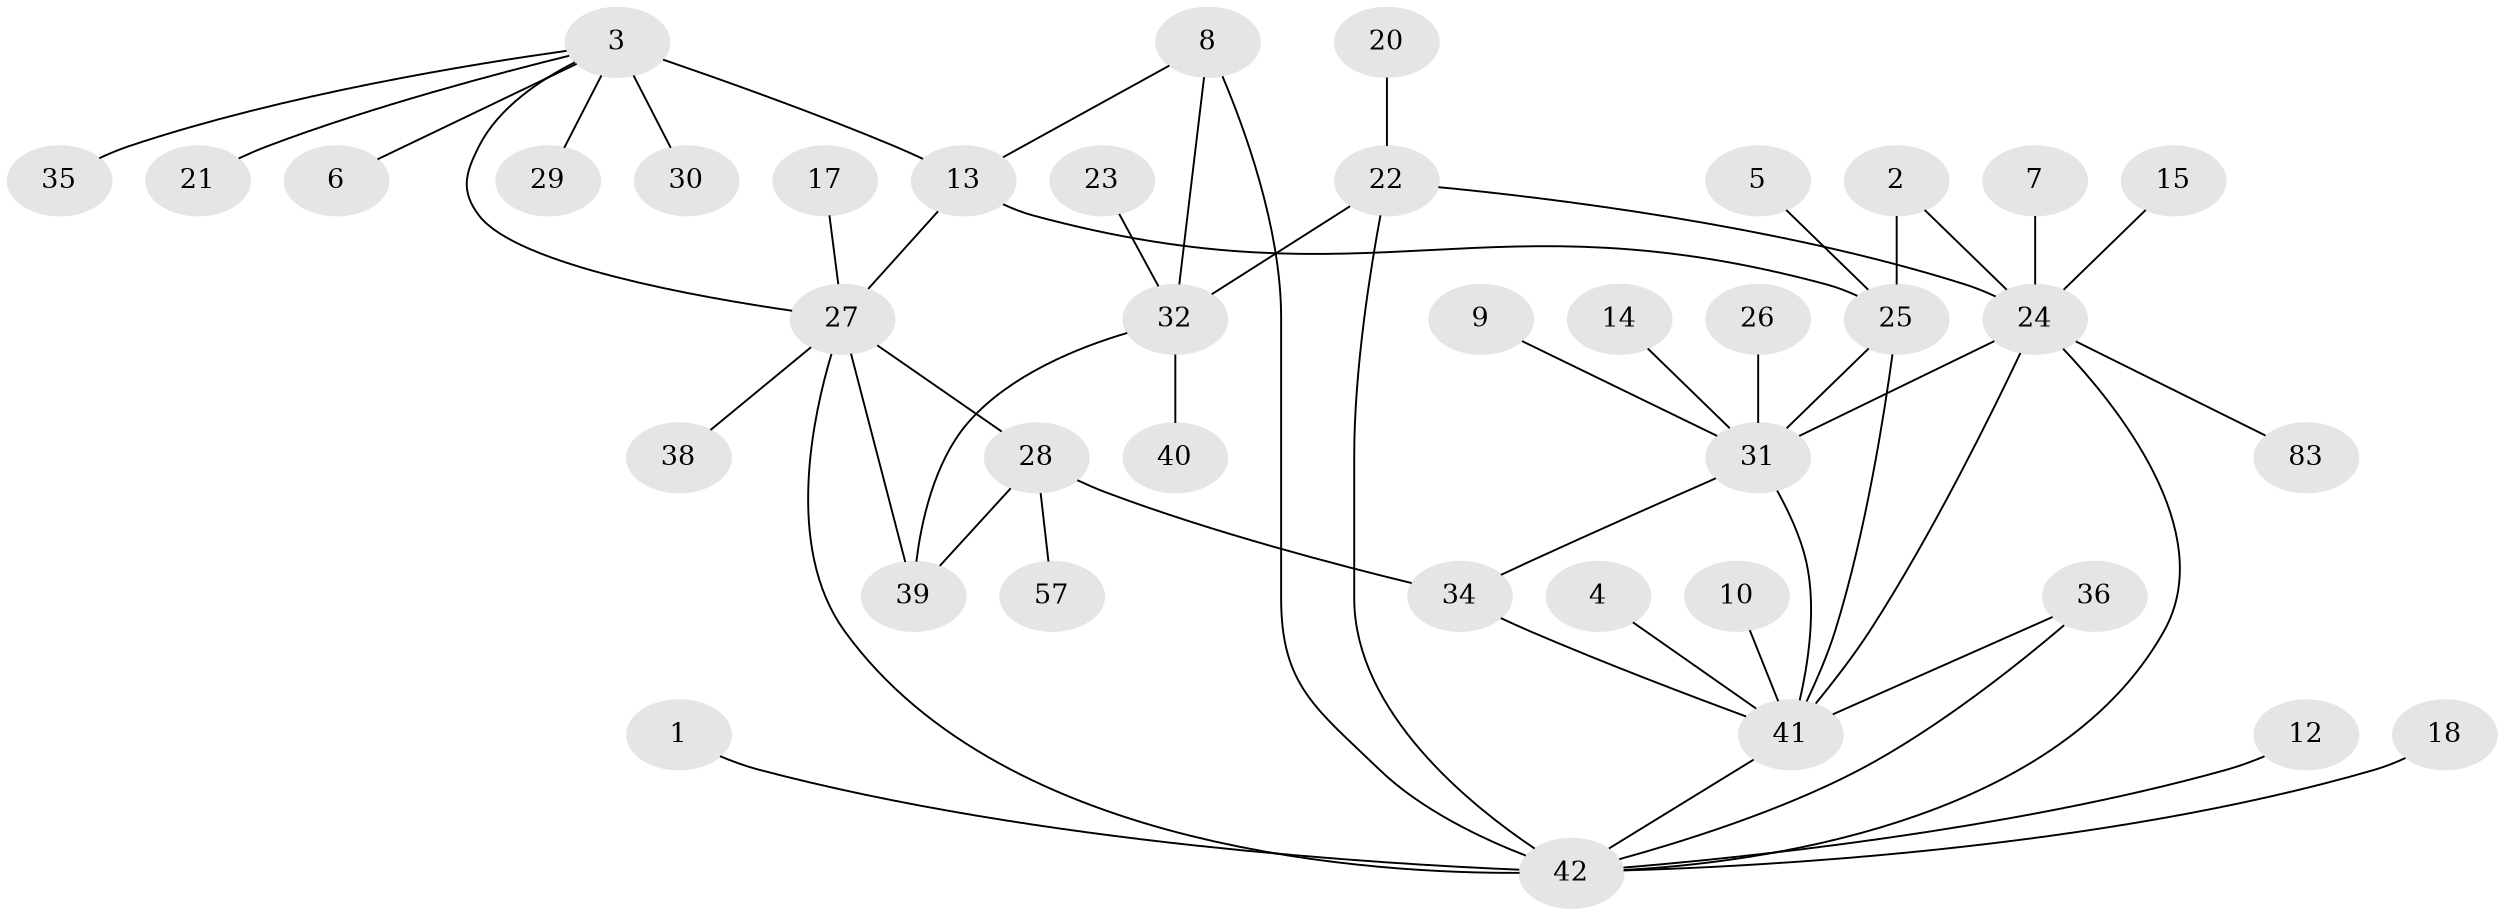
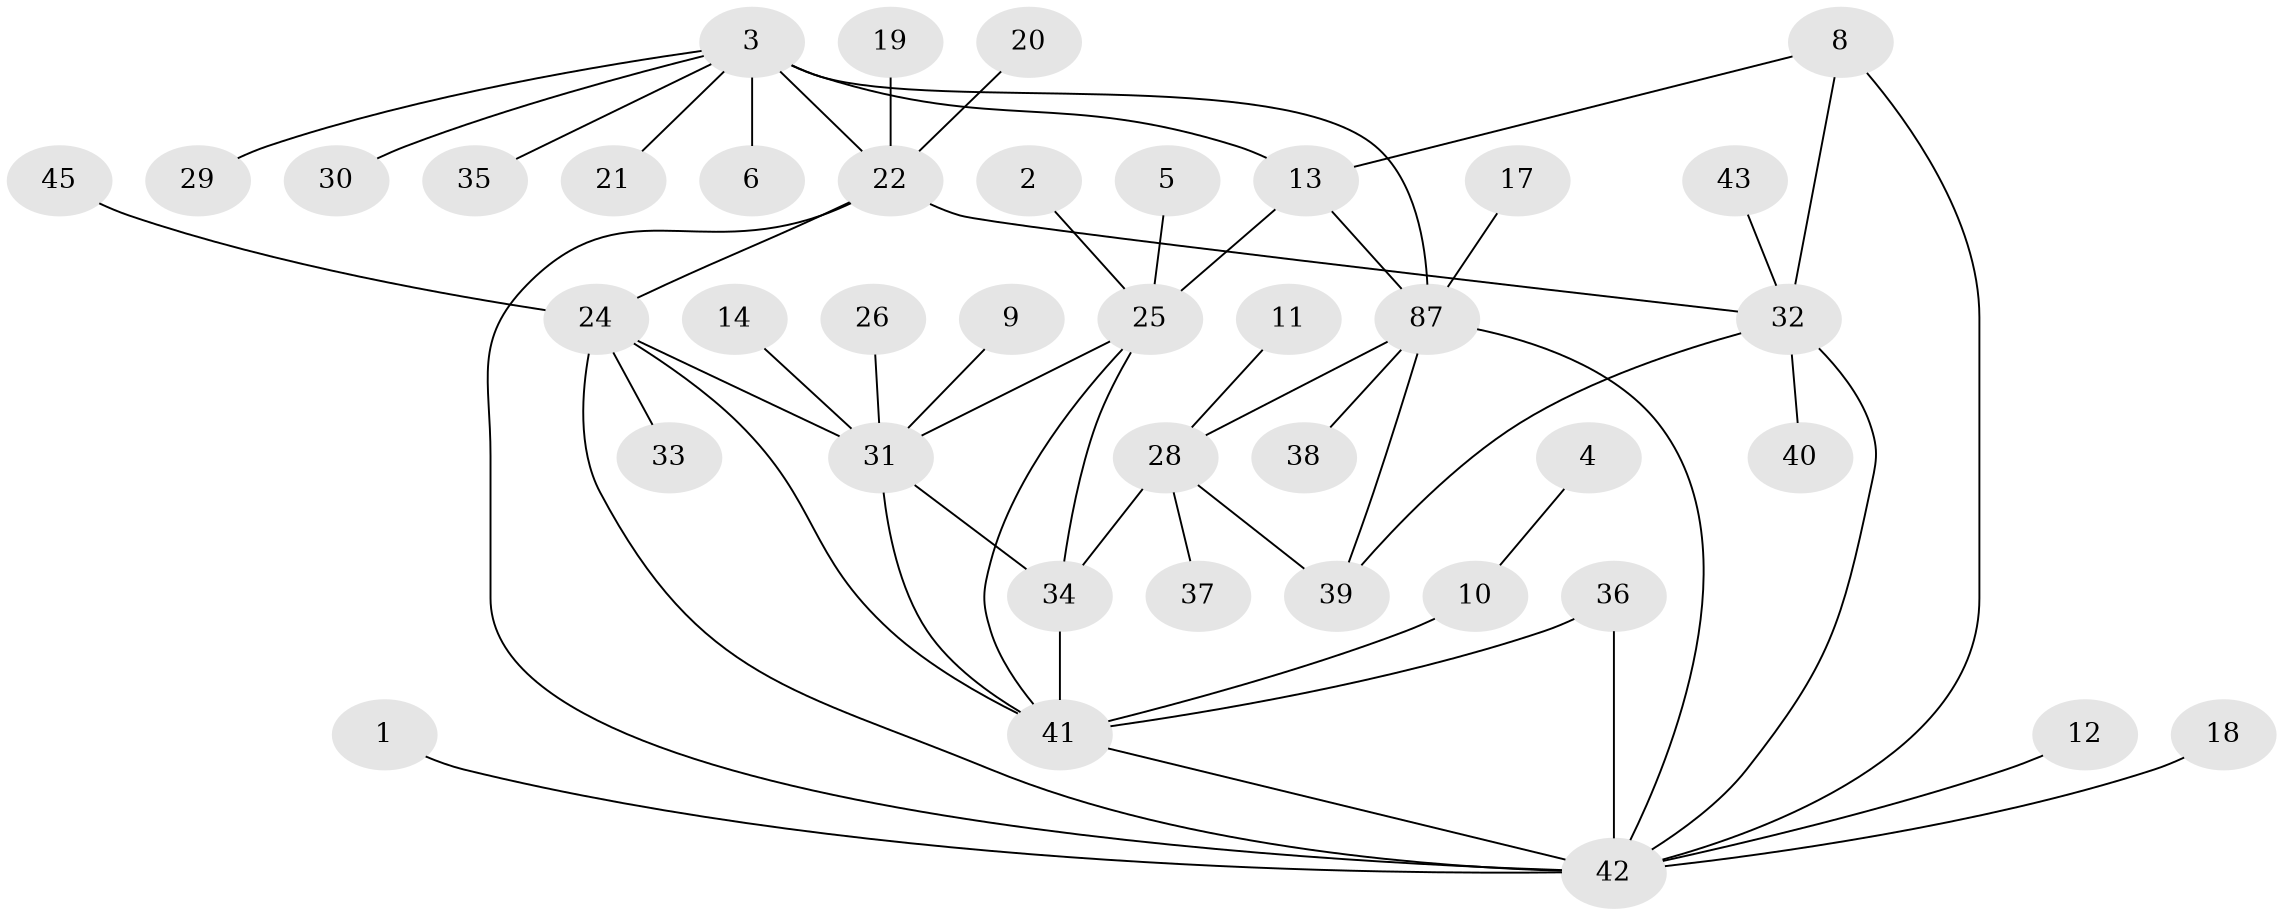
none -> (891, 42)
none -> (821, 111)
(1102, 181) -> (1735, 181)
(2035, 181) -> none
(2174, 181) -> (60, 181)
(1966, 250) -> none
(843, 319) -> (1427, 319)
none -> (1289, 319)
none -> (1087, 453)
(2306, 458) -> (669, 458)
(1052, 596) -> (1198, 596)
none -> (1836, 623)
(1695, 665) -> (1532, 527)
